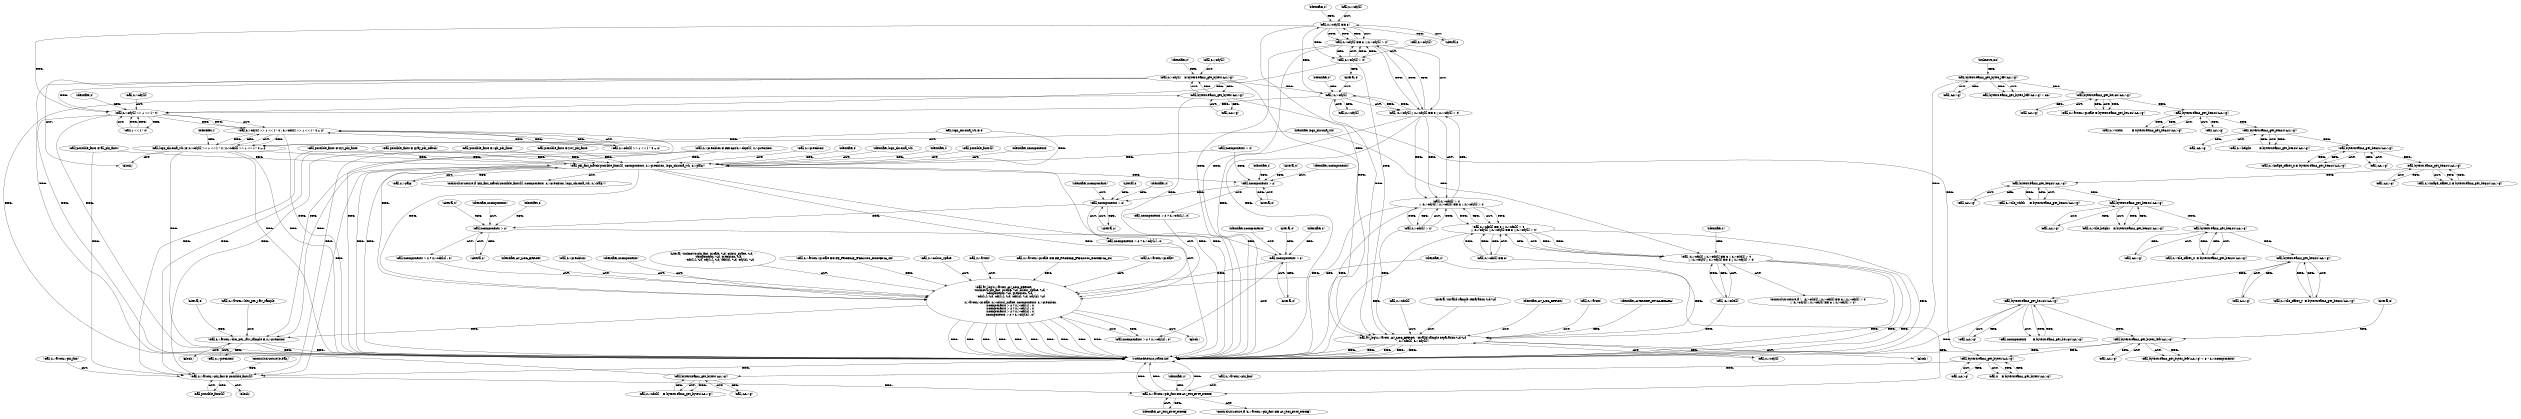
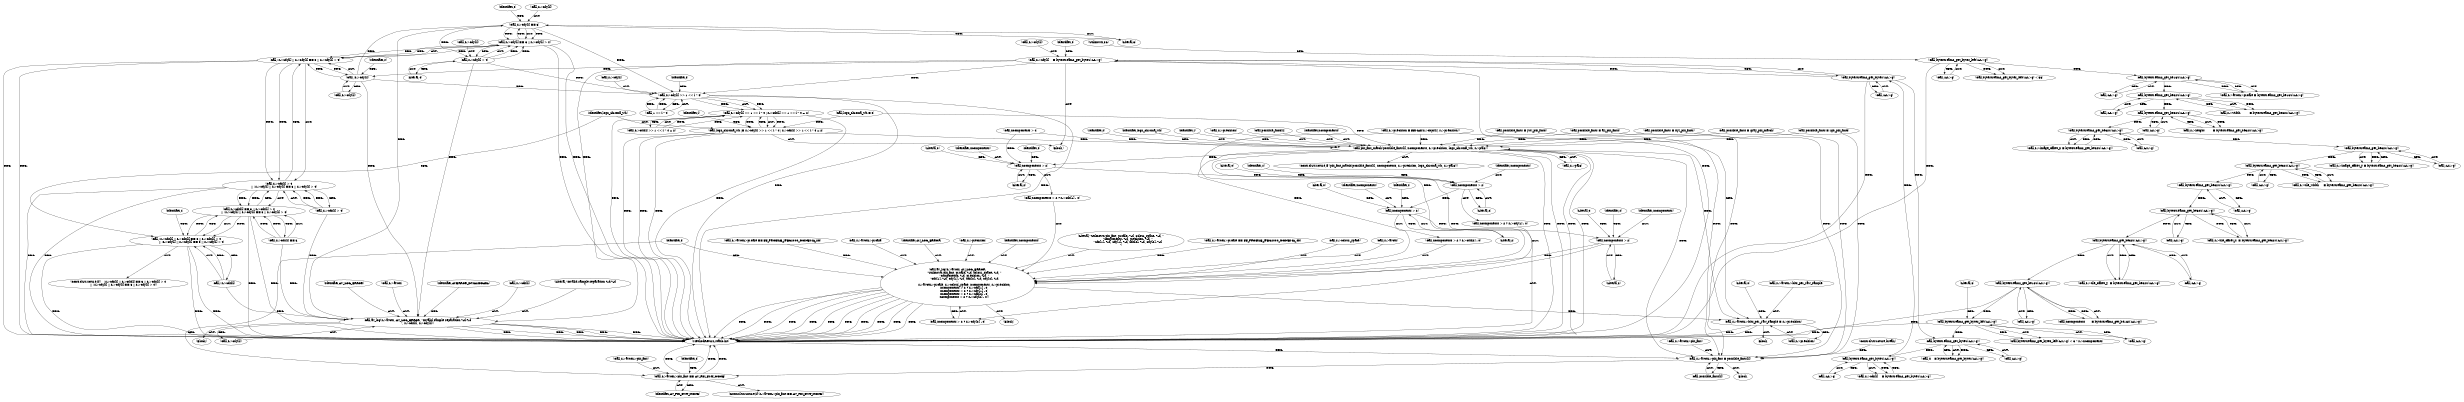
(1344, 86) -> (427, 63)
(314, 216) -> (1730, 198)
(2123, 229) -> none
